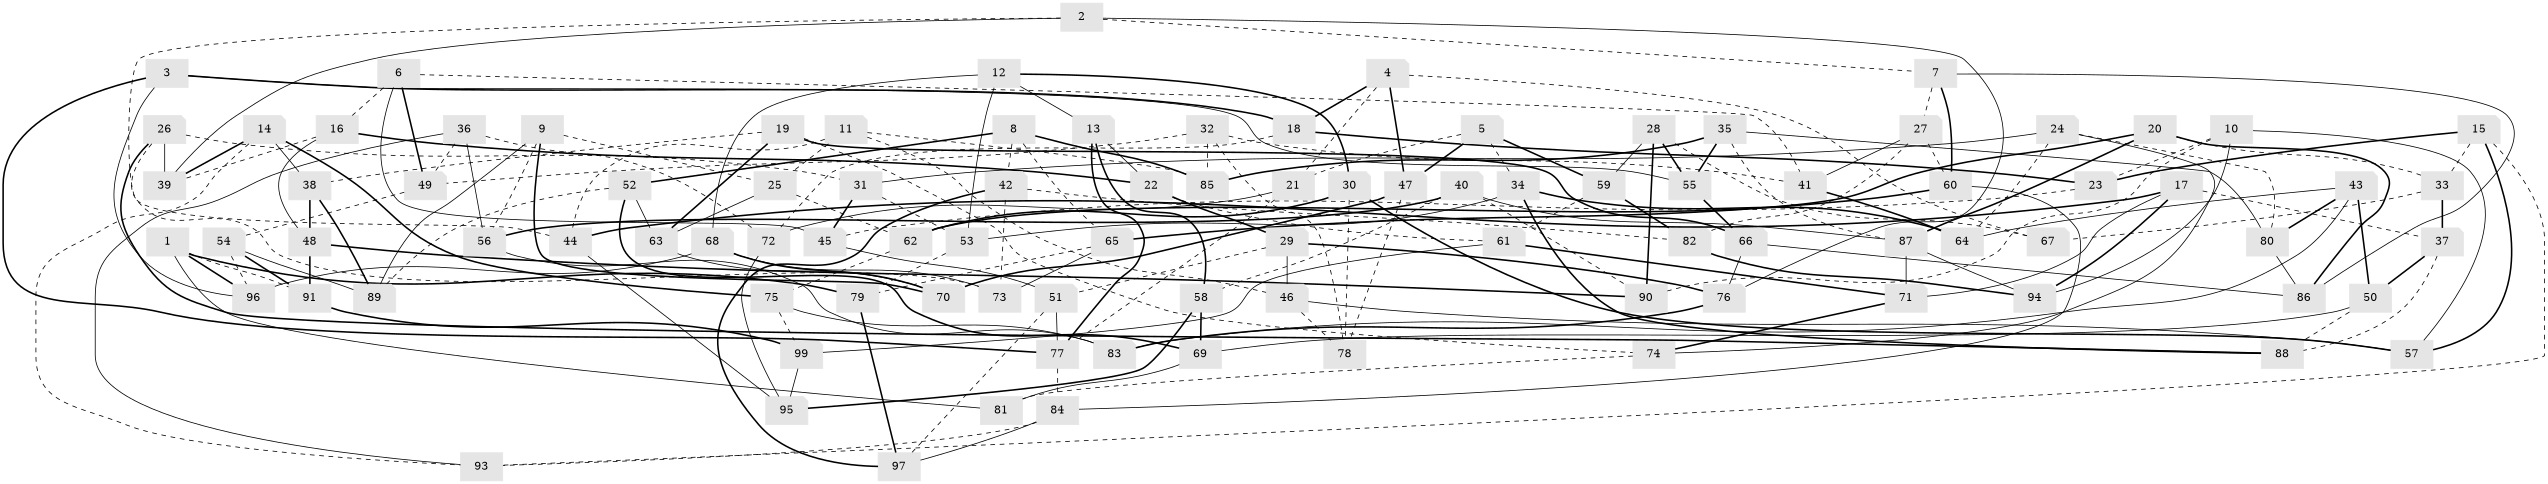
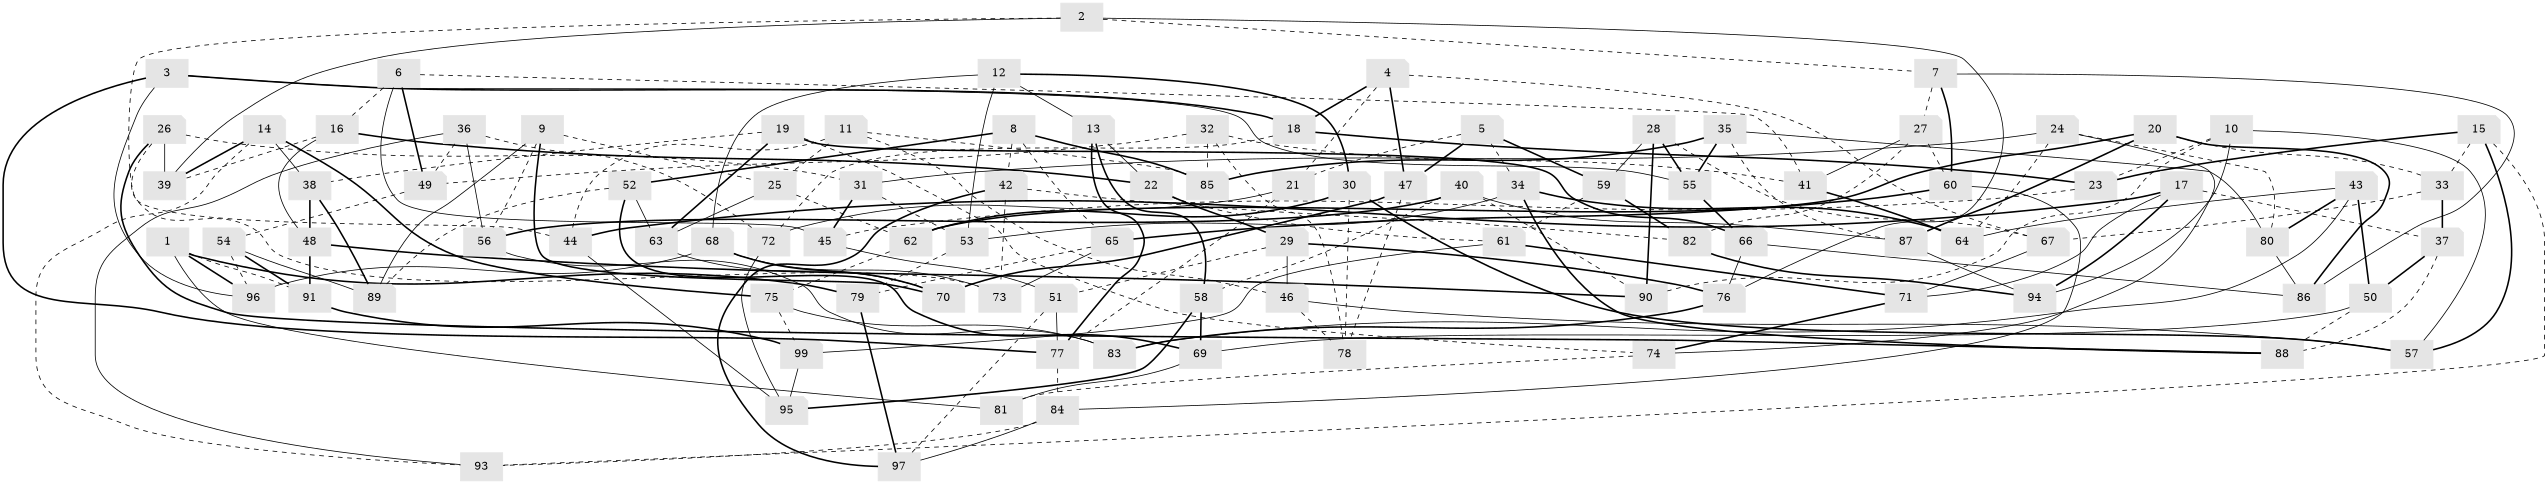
(1906, 270) -> (1965, 276)
